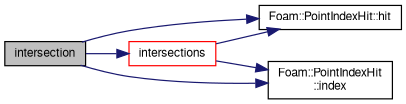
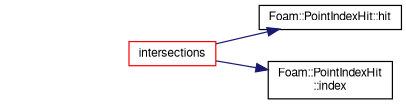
(45, 54) -> none
